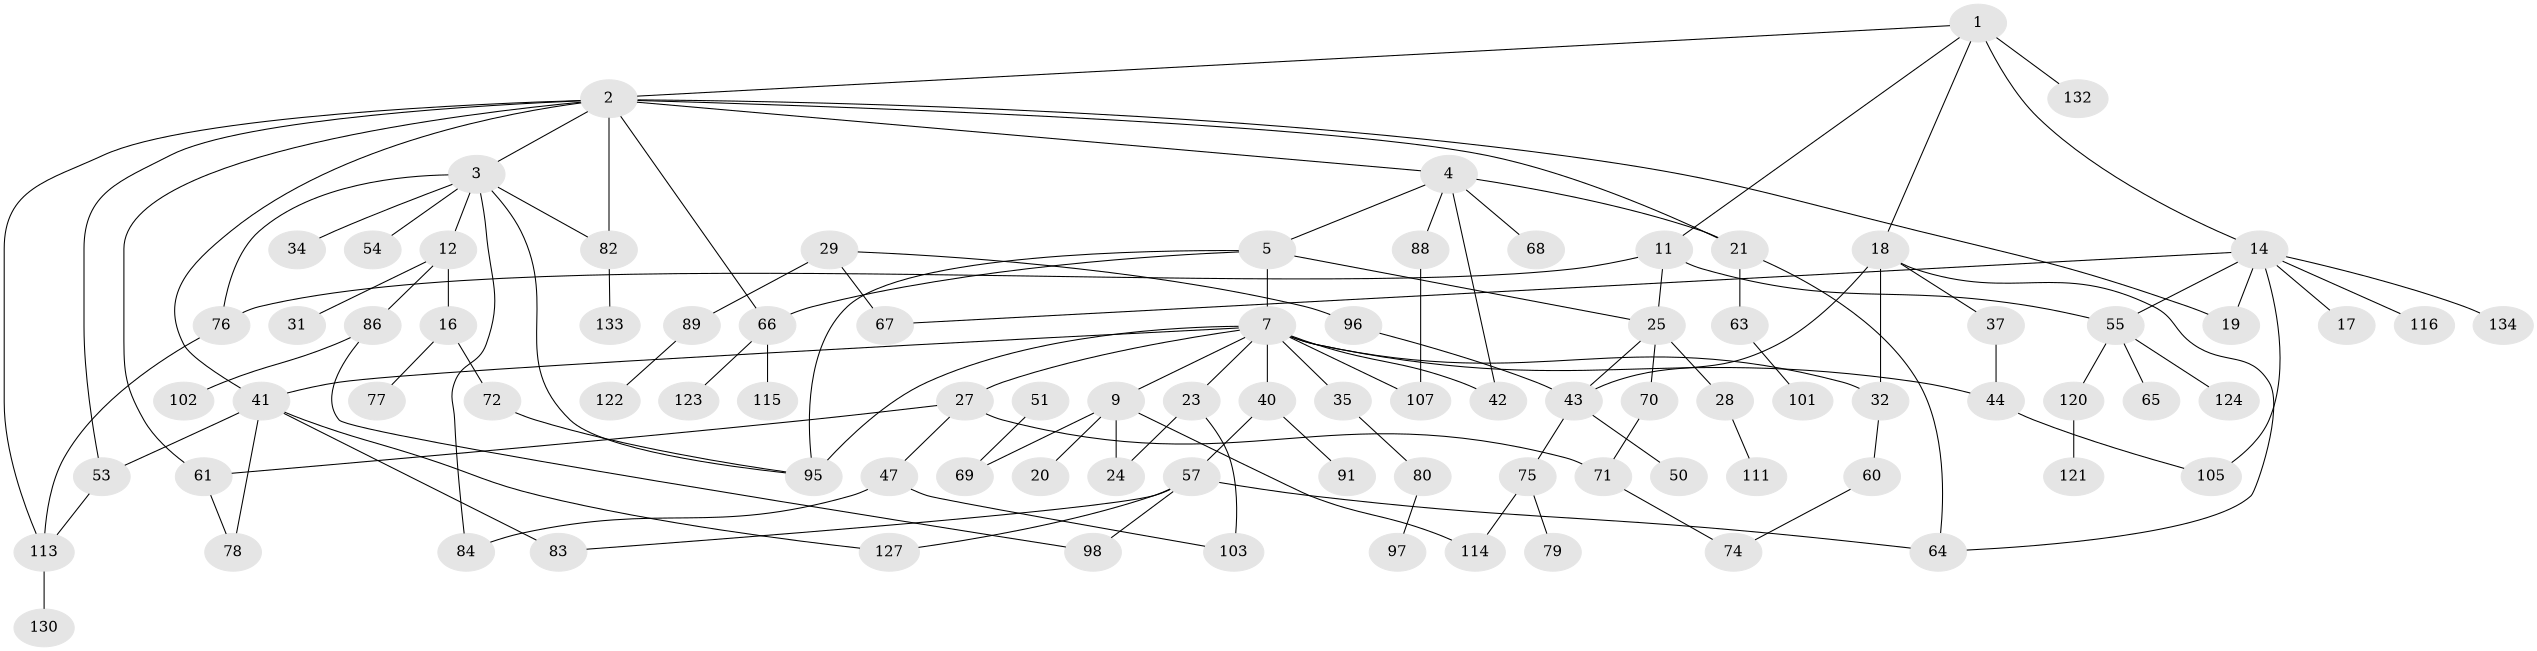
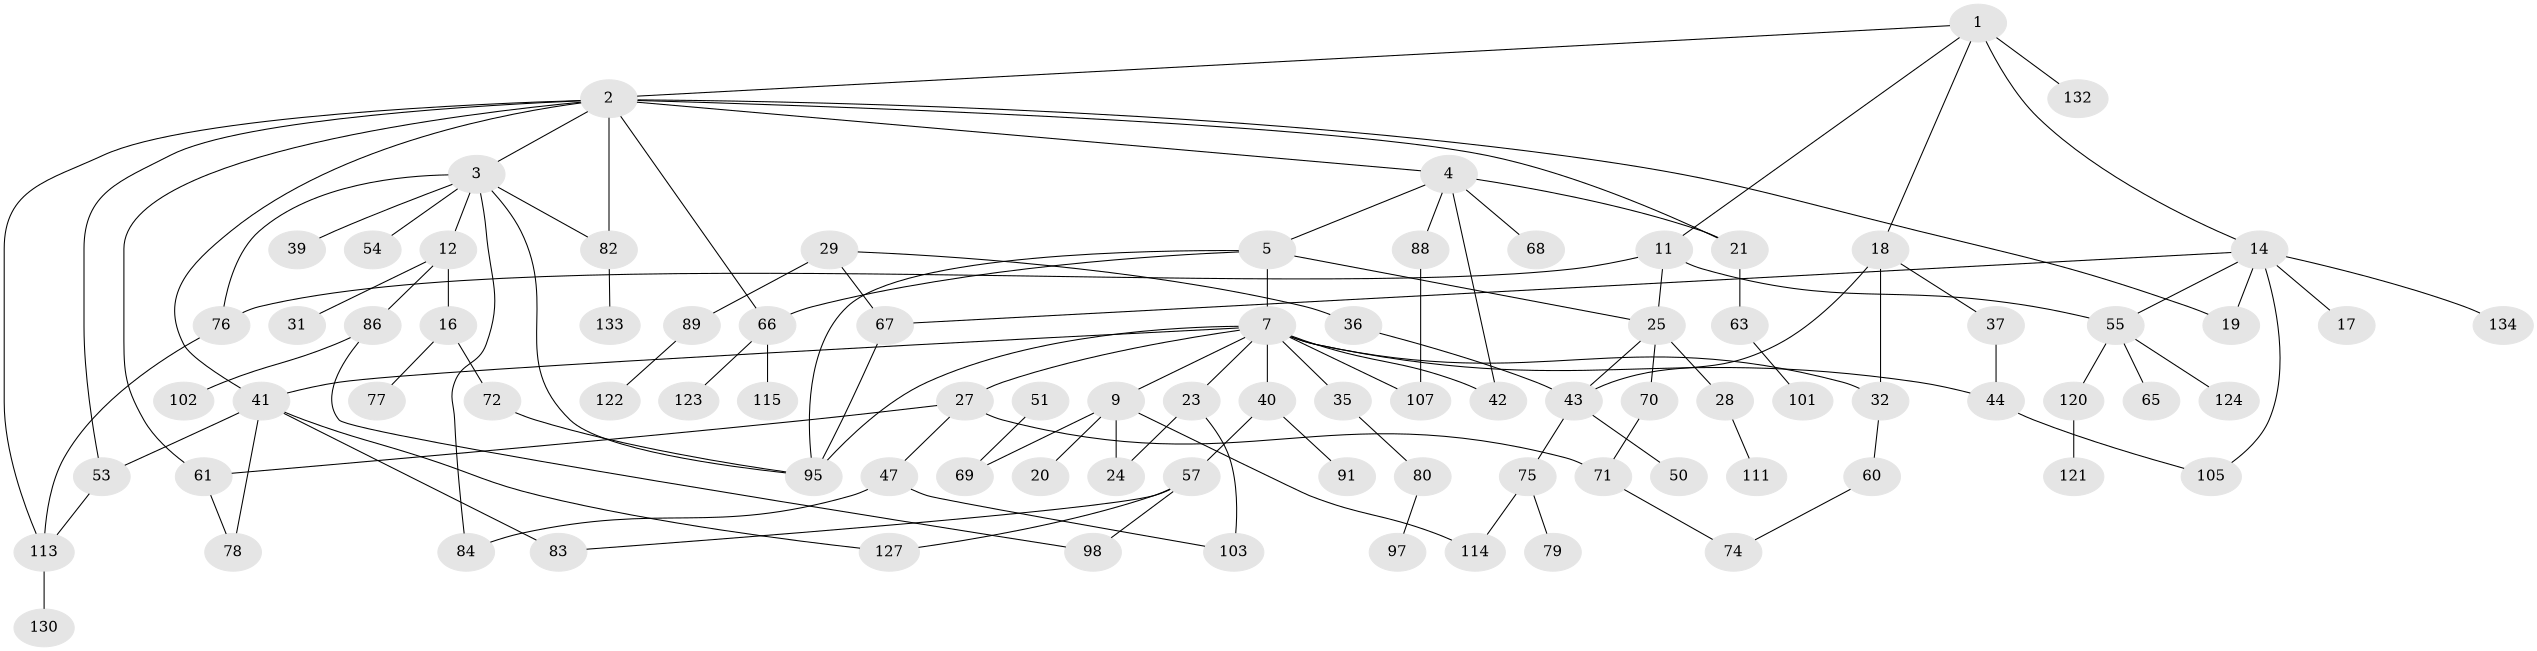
(297, 250) -> (297, 250)
(1353, 325) -> (1353, 325)
(2424, 325) -> none
none -> (851, 402)
(1938, 552) -> none
